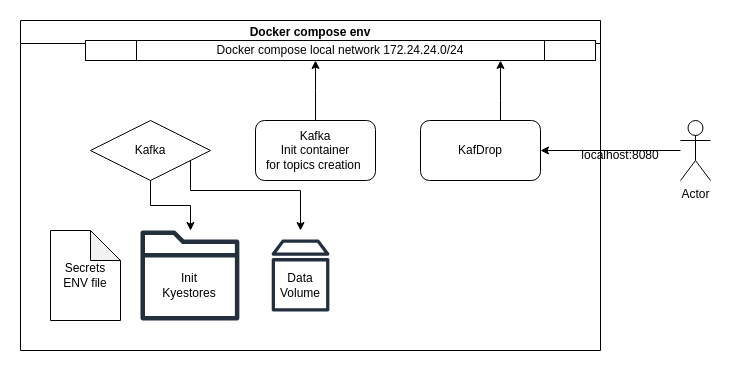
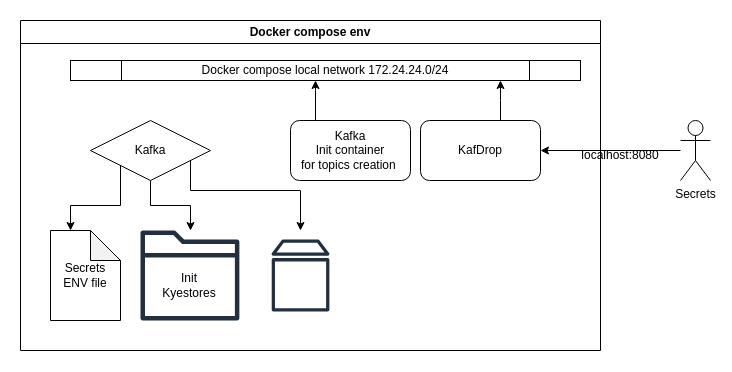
(341, 51) -> (326, 71)
(316, 151) -> (351, 151)
(696, 195) -> (696, 195)
none -> (107, 206)
(301, 286) -> none
